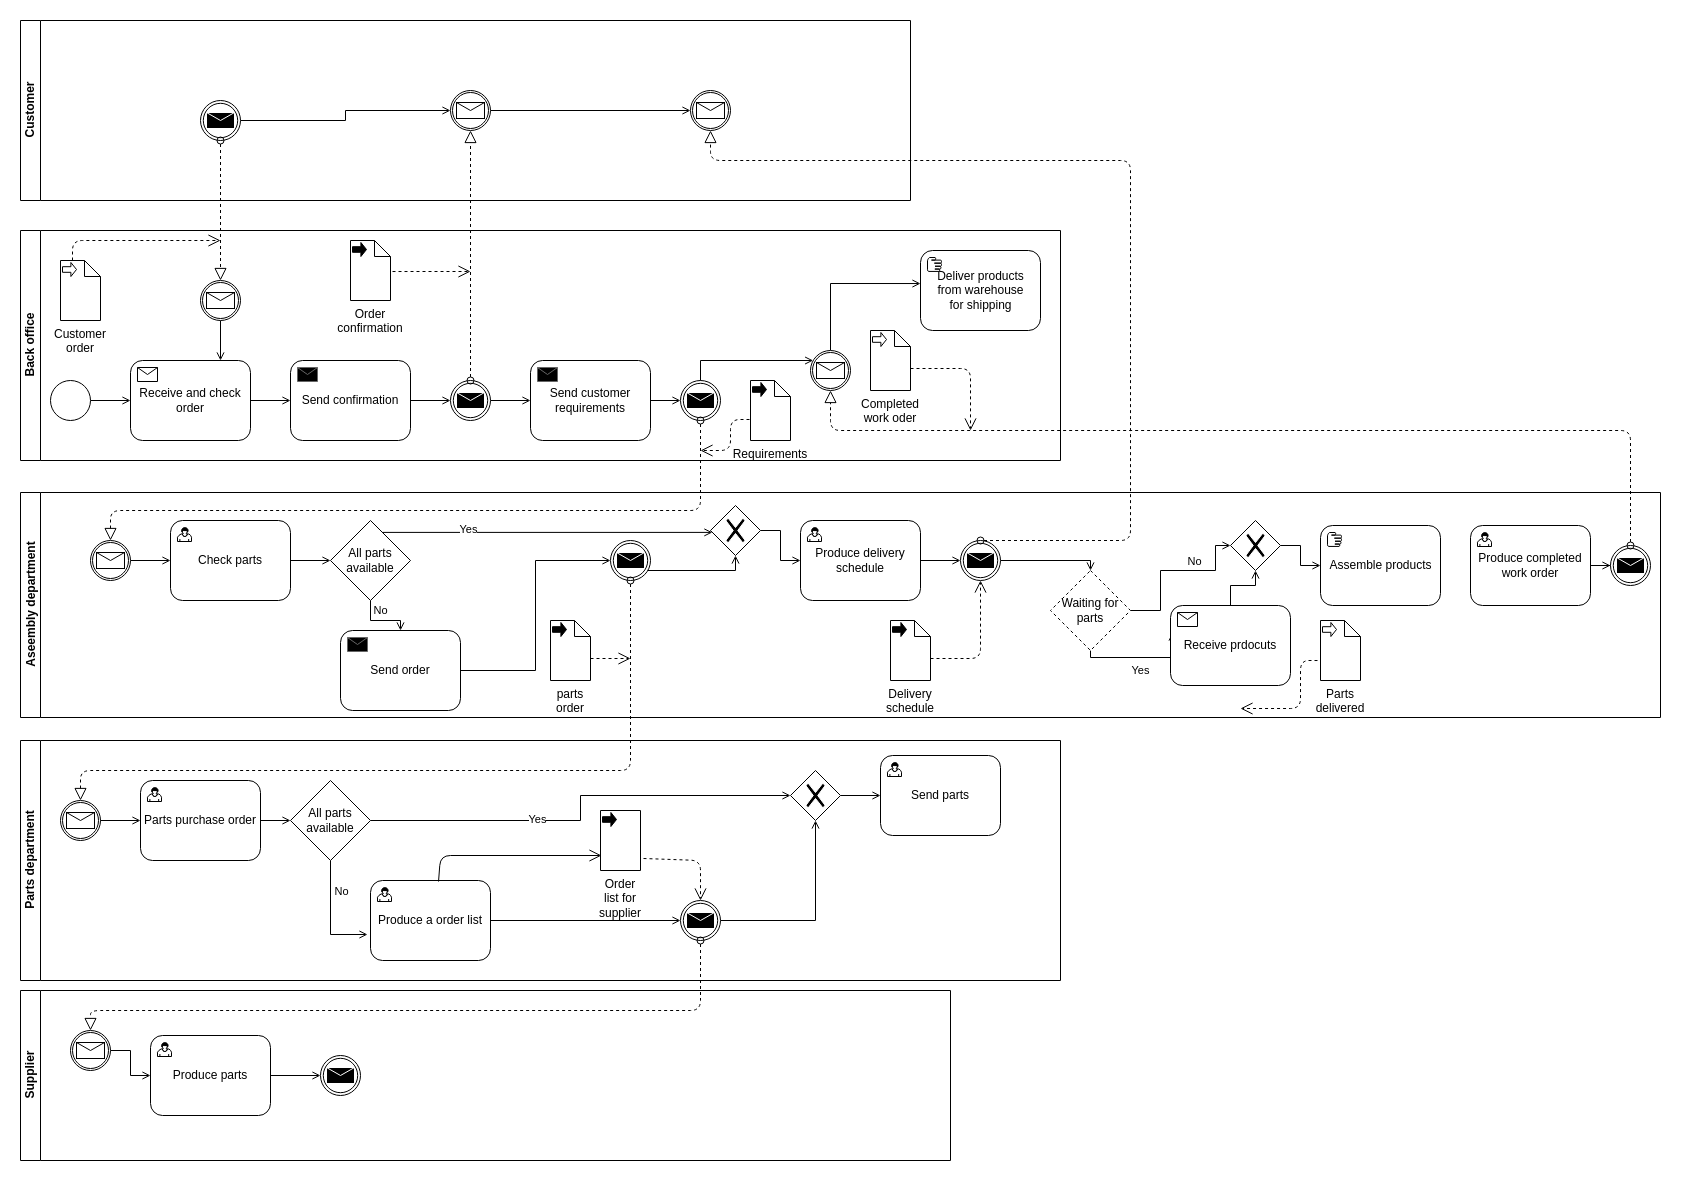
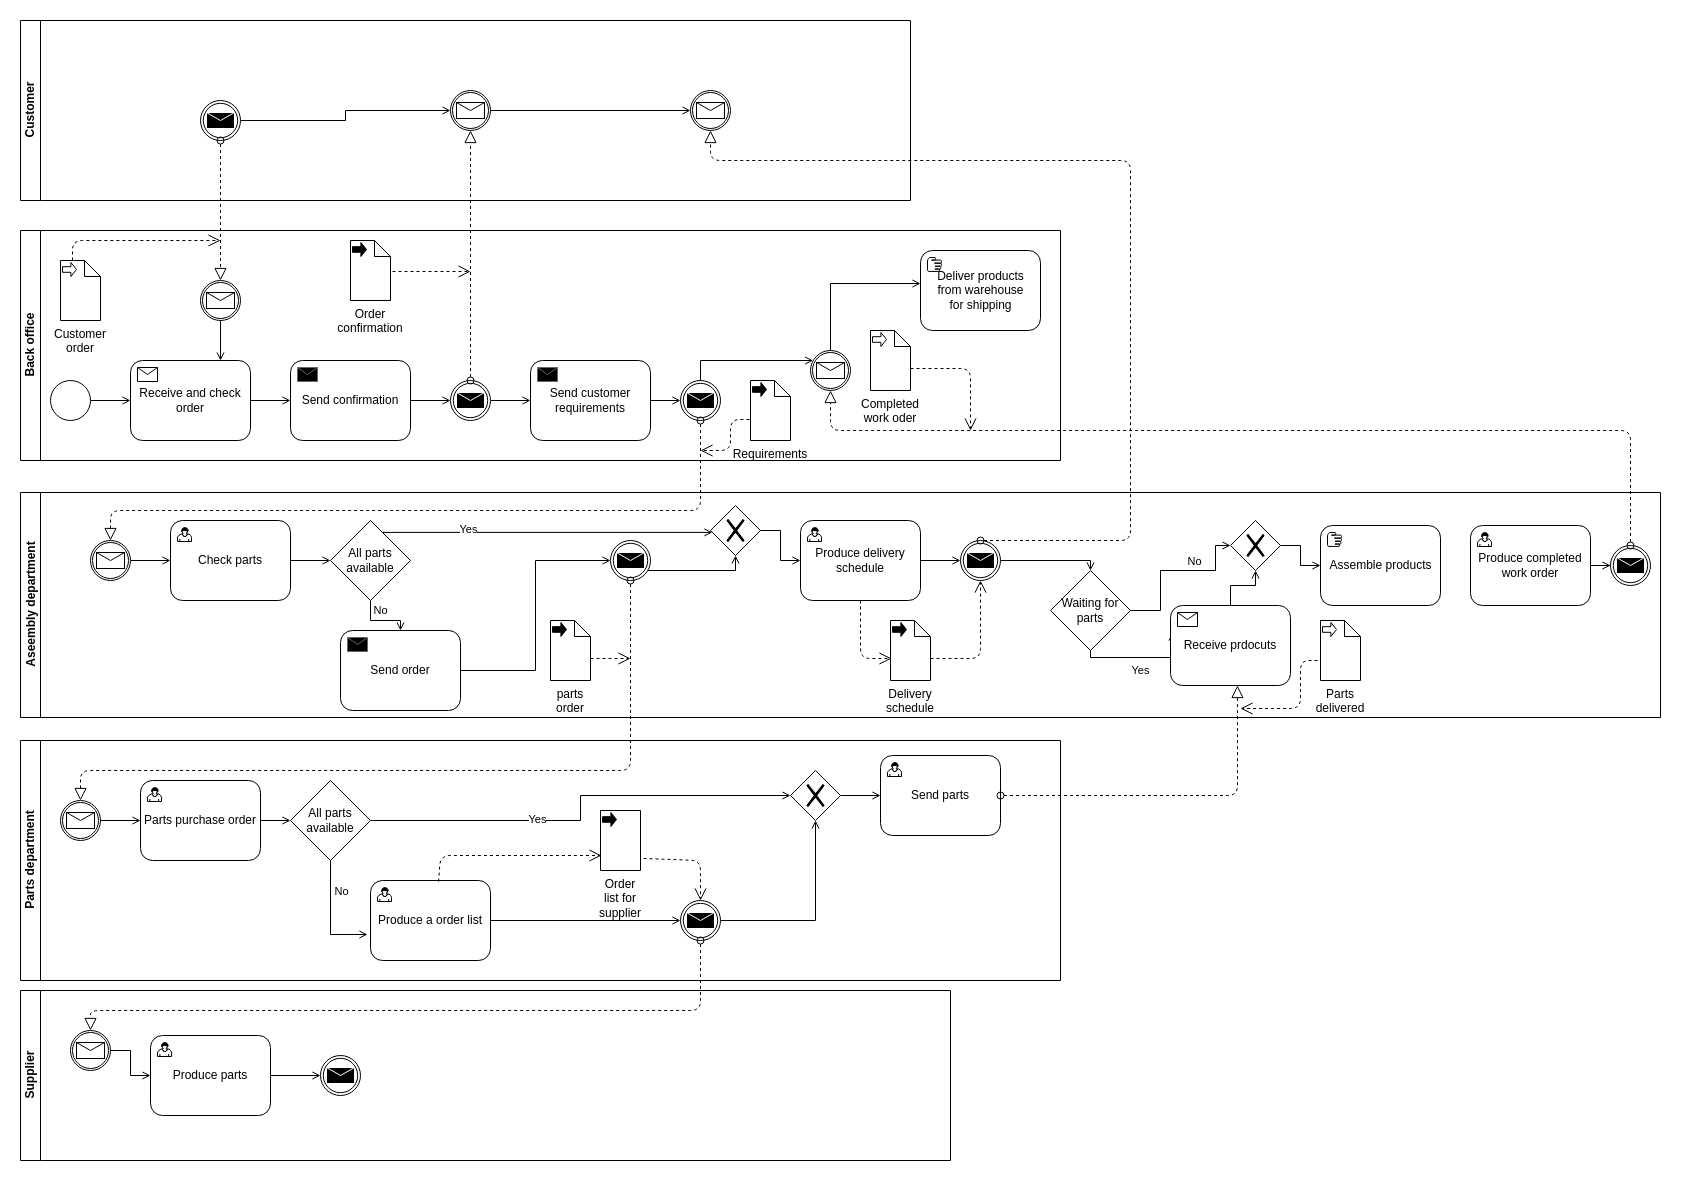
(1091, 611) -> (1091, 611)
none -> (861, 639)
none -> (1164, 796)
(513, 856) -> (513, 856)
